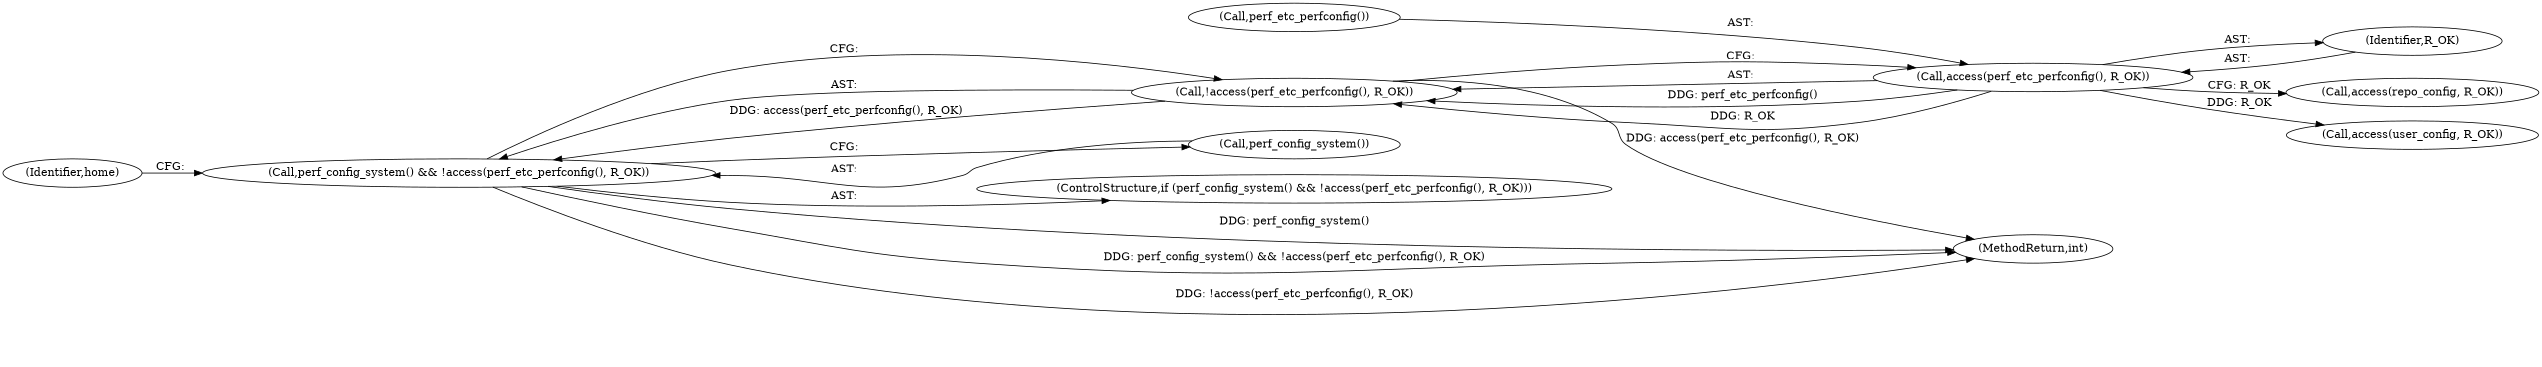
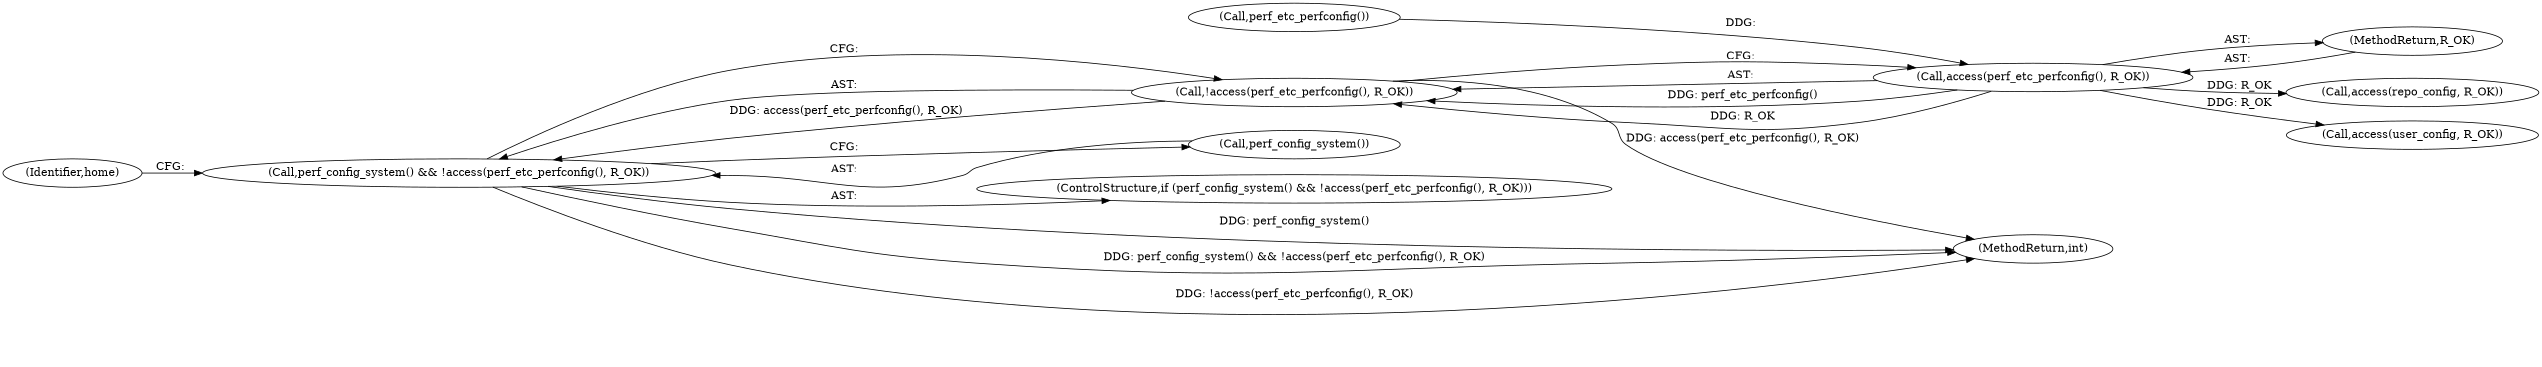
(1743, 23) -> (1743, 23)
(2412, 41) -> (2412, 41)
(2239, 86) -> (2239, 86)
